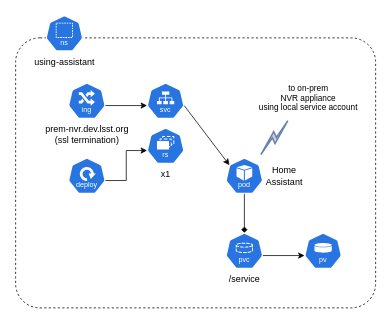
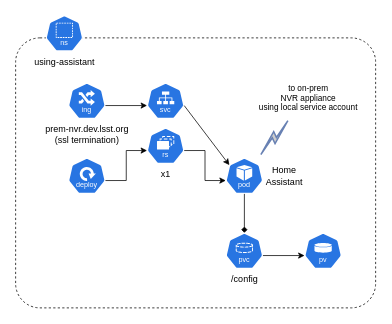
none -> (194, 151)
(244, 260) -> (244, 260)
